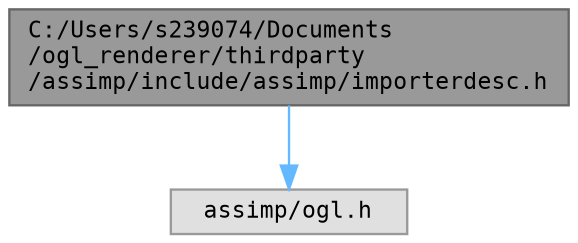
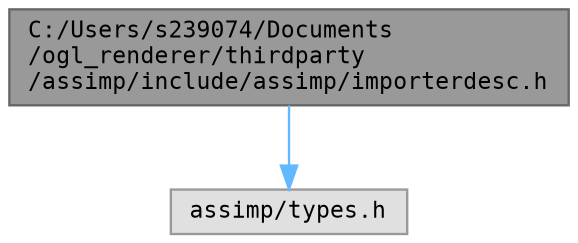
(289, 212) -> (289, 212)
